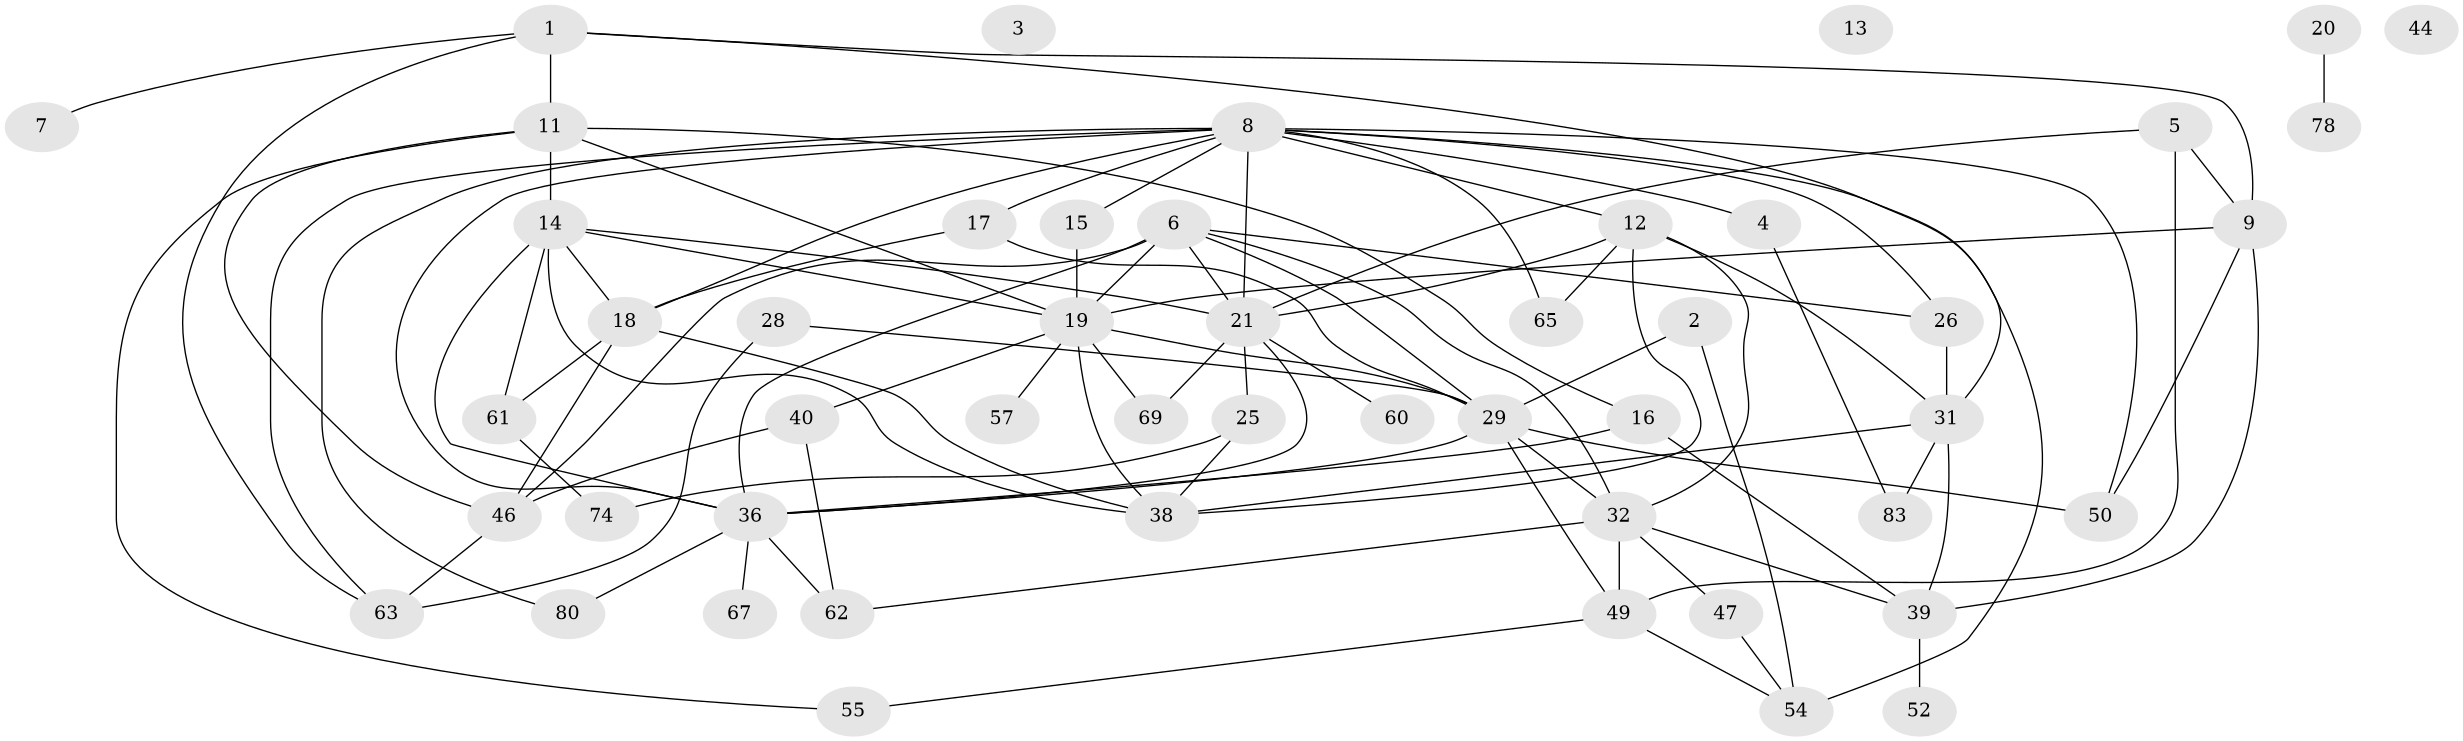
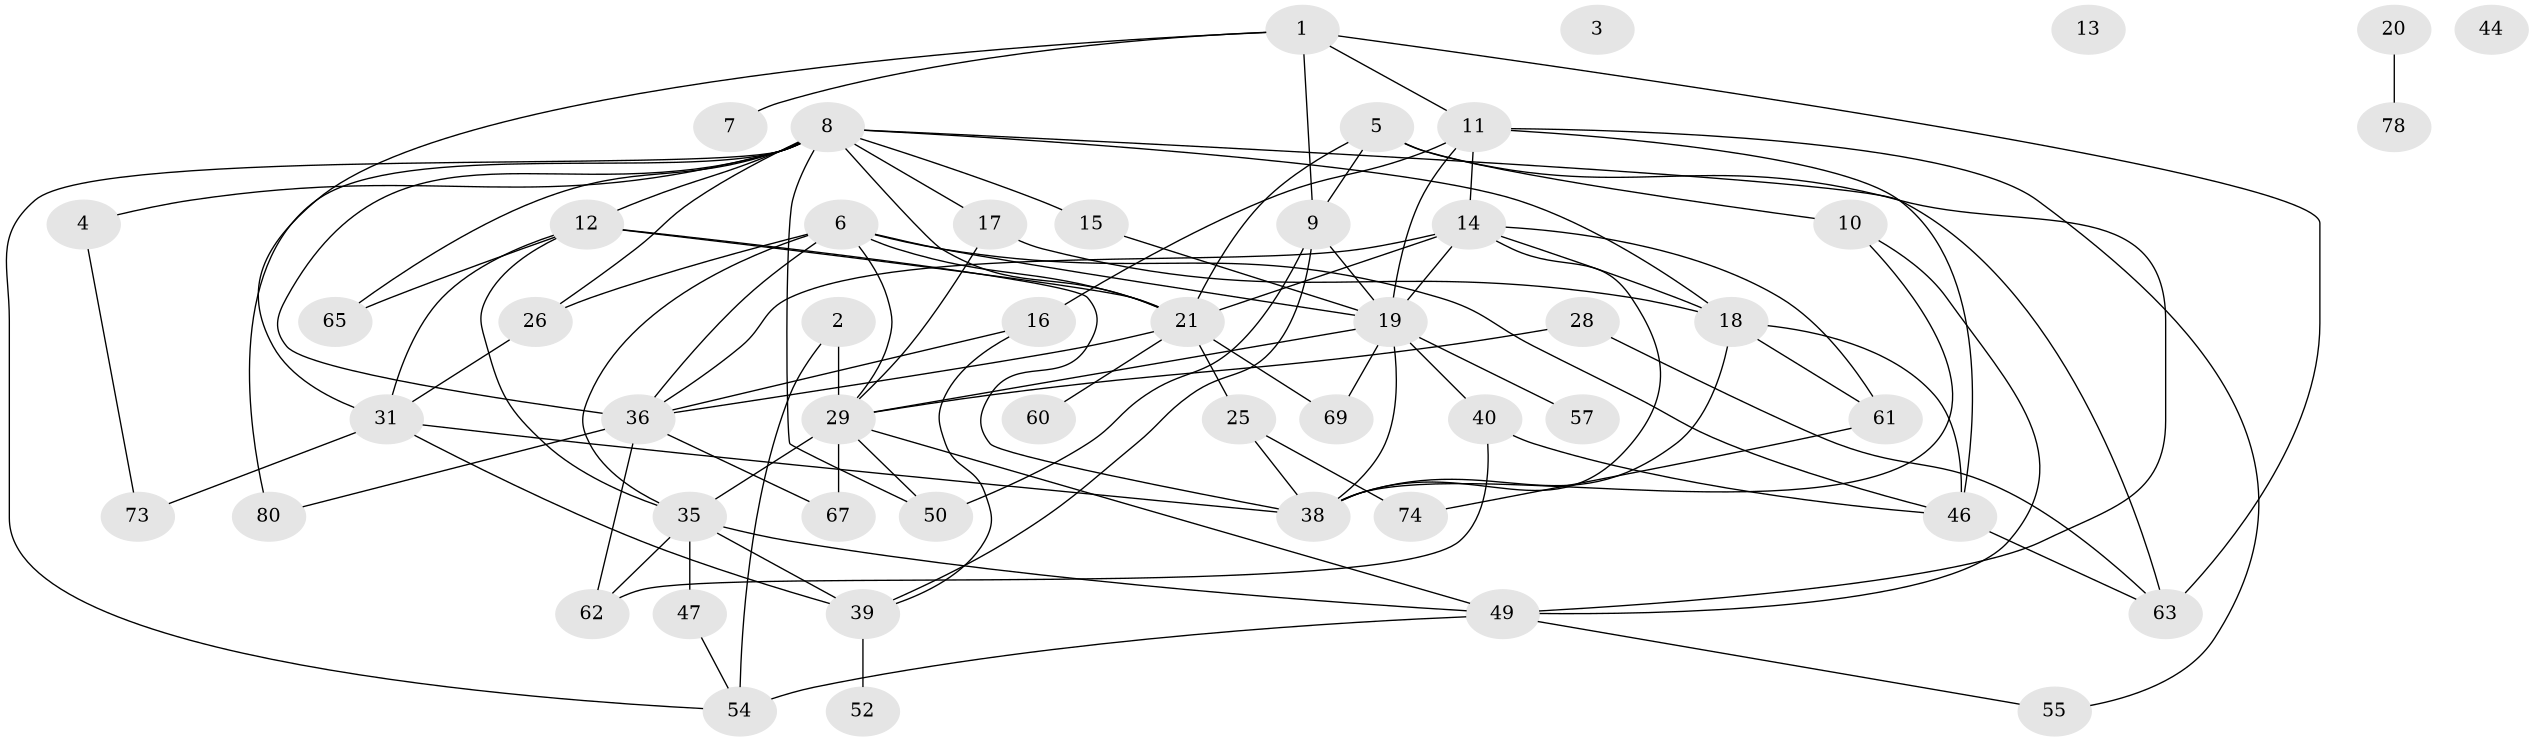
none -> (1850, 225)
(1129, 488) -> (839, 459)
(1619, 517) -> (690, 517)
(1895, 517) -> (138, 517)
